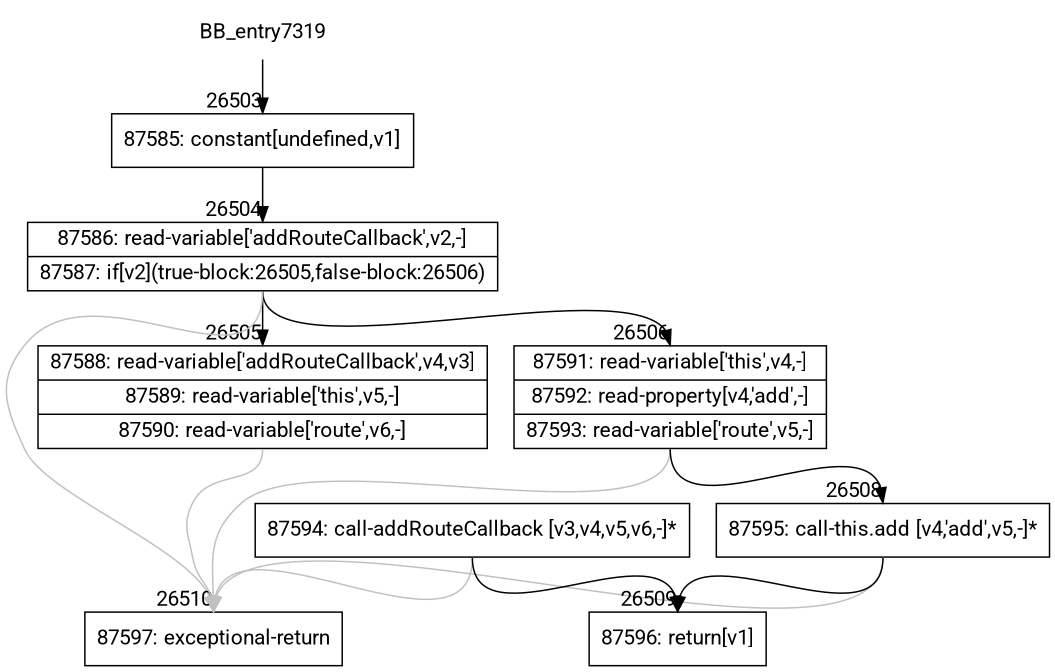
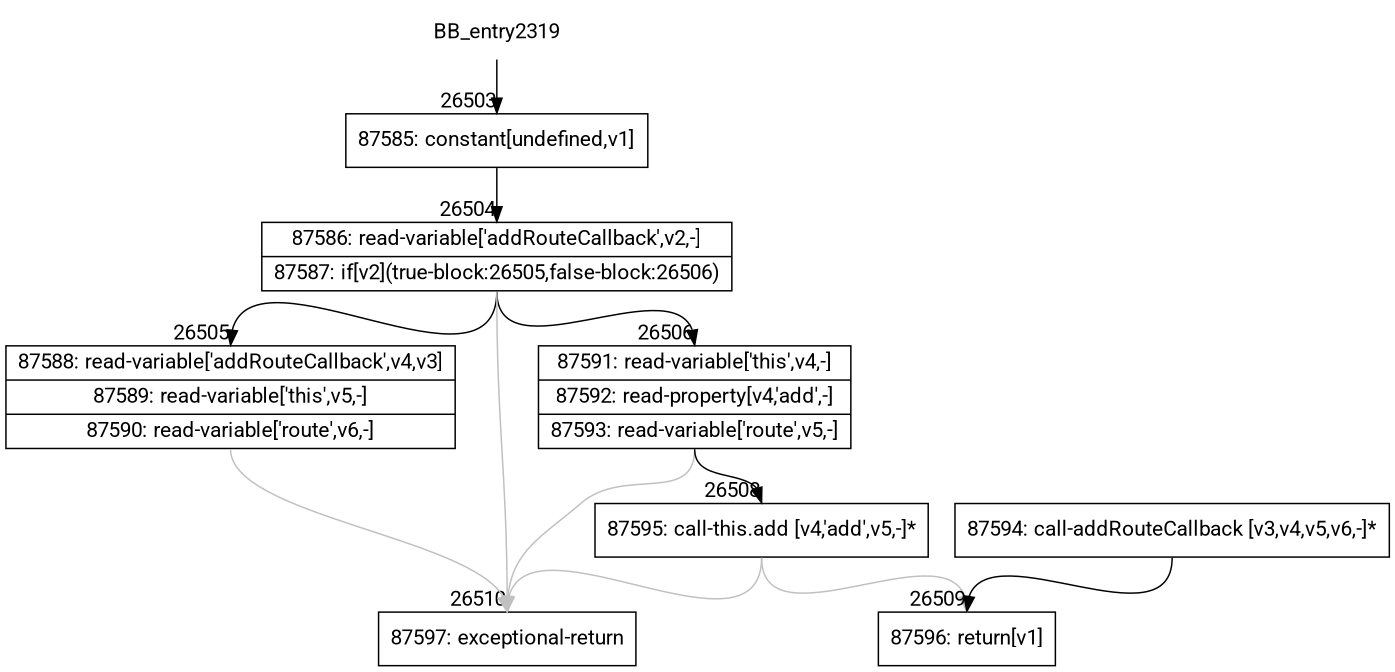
(263, 33) -> (497, 33)
(350, 586) -> none
(788, 586) -> (857, 586)
